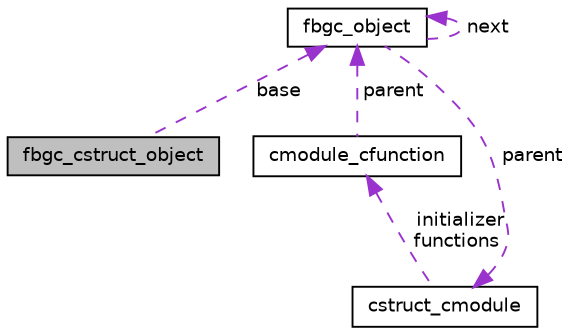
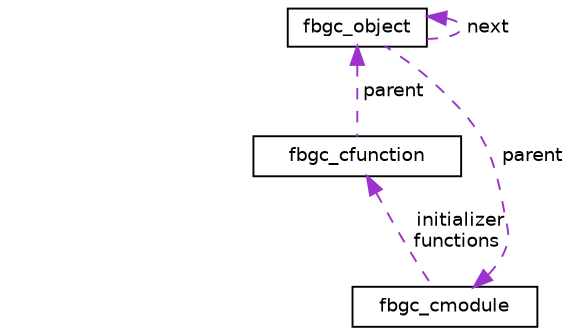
(113, 156) -> none
(357, 156) -> (357, 156)
(445, 307) -> (445, 307)
